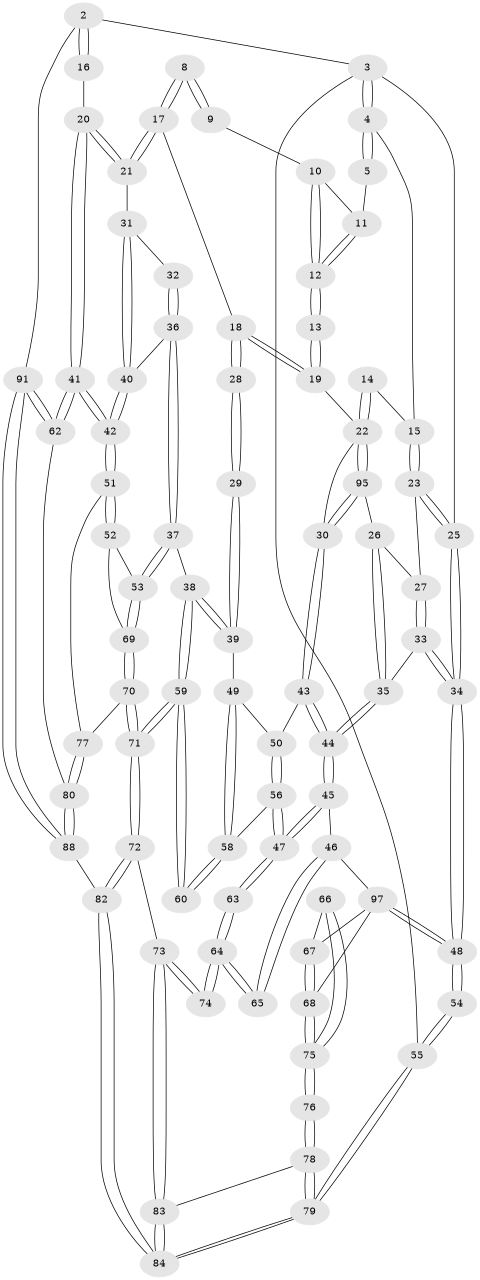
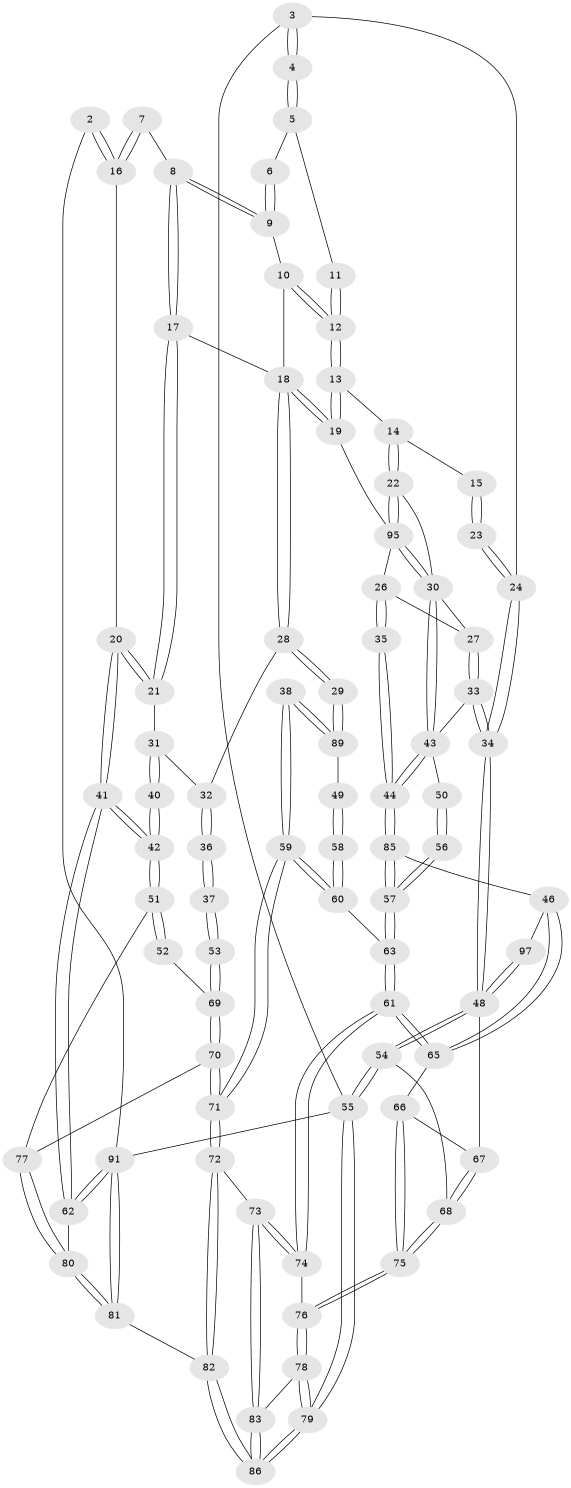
(226, 42) -> none
none -> (142, 120)
none -> (270, 172)
(339, 198) -> (284, 328)
(412, 271) -> none
(150, 354) -> none
(339, 406) -> (361, 485)
none -> (365, 406)
(418, 536) -> (454, 614)
(454, 536) -> (516, 588)
(124, 562) -> none
(182, 562) -> none
(233, 640) -> (338, 744)
(402, 666) -> (452, 718)
none -> (241, 716)
(255, 718) -> none
(329, 796) -> (390, 848)
(252, 822) -> none
(69, 848) -> (115, 1316)
(280, 848) -> (390, 900)
(344, 926) -> (480, 1082)
none -> (364, 926)
(348, 946) -> (438, 1125)
(217, 952) -> (390, 1004)
none -> (419, 1078)
none -> (231, 1134)
(160, 1264) -> (256, 1472)
none -> (302, 1290)
